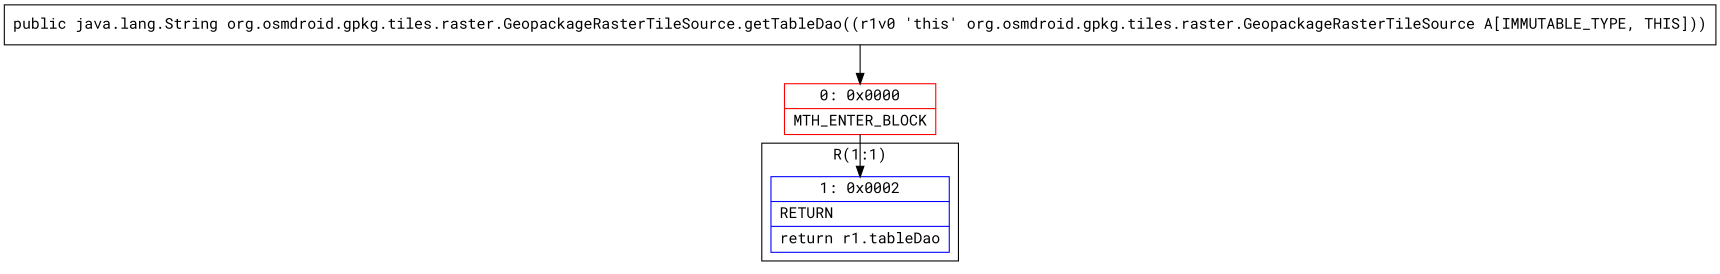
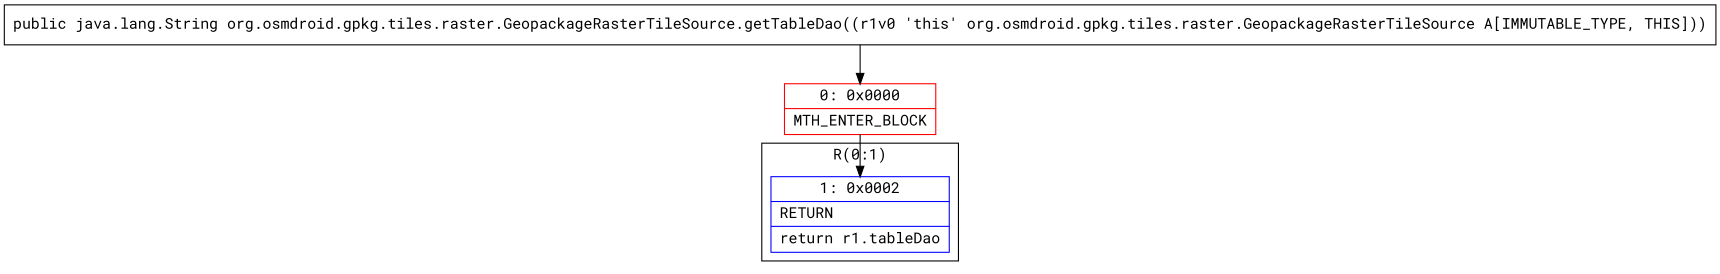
(860, 156) -> (860, 156)
